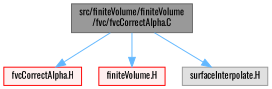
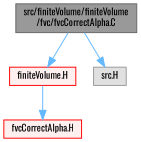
(87, 47) -> (43, 98)
(225, 76) -> (110, 76)
